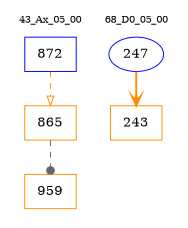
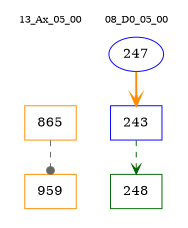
(50, 20) -> (50, 20)
(137, 20) -> (137, 20)
(50, 54) -> none
(136, 123) -> (136, 123)
none -> (136, 192)
